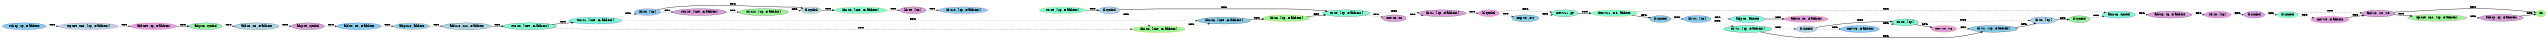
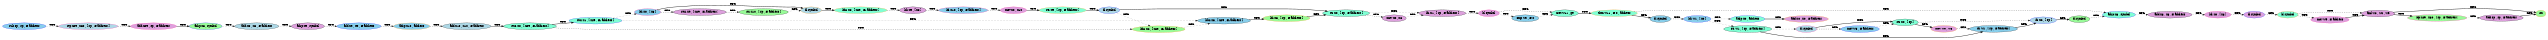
none -> (1013, 10)
